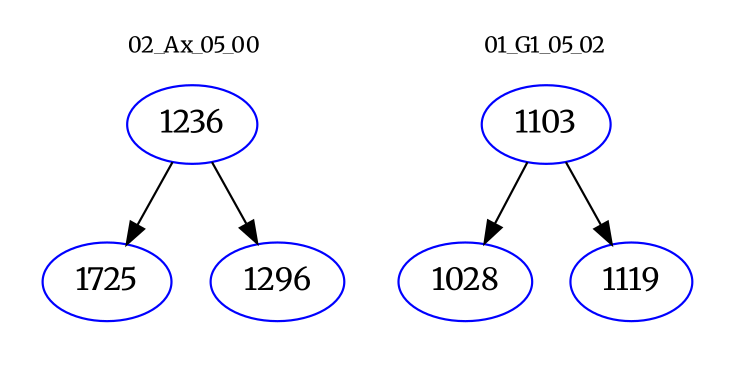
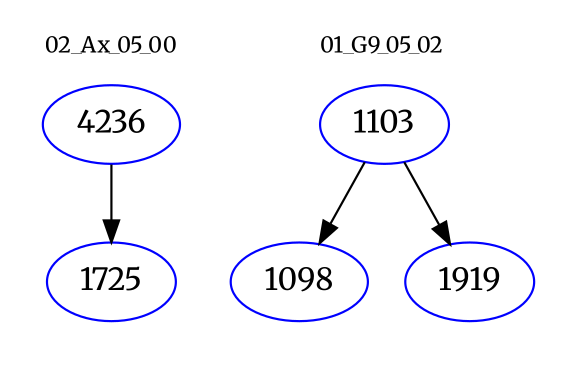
(545, 47) -> (382, 47)
(192, 125) -> (111, 125)
(277, 282) -> none
(465, 282) -> (299, 282)
(631, 282) -> (470, 282)
